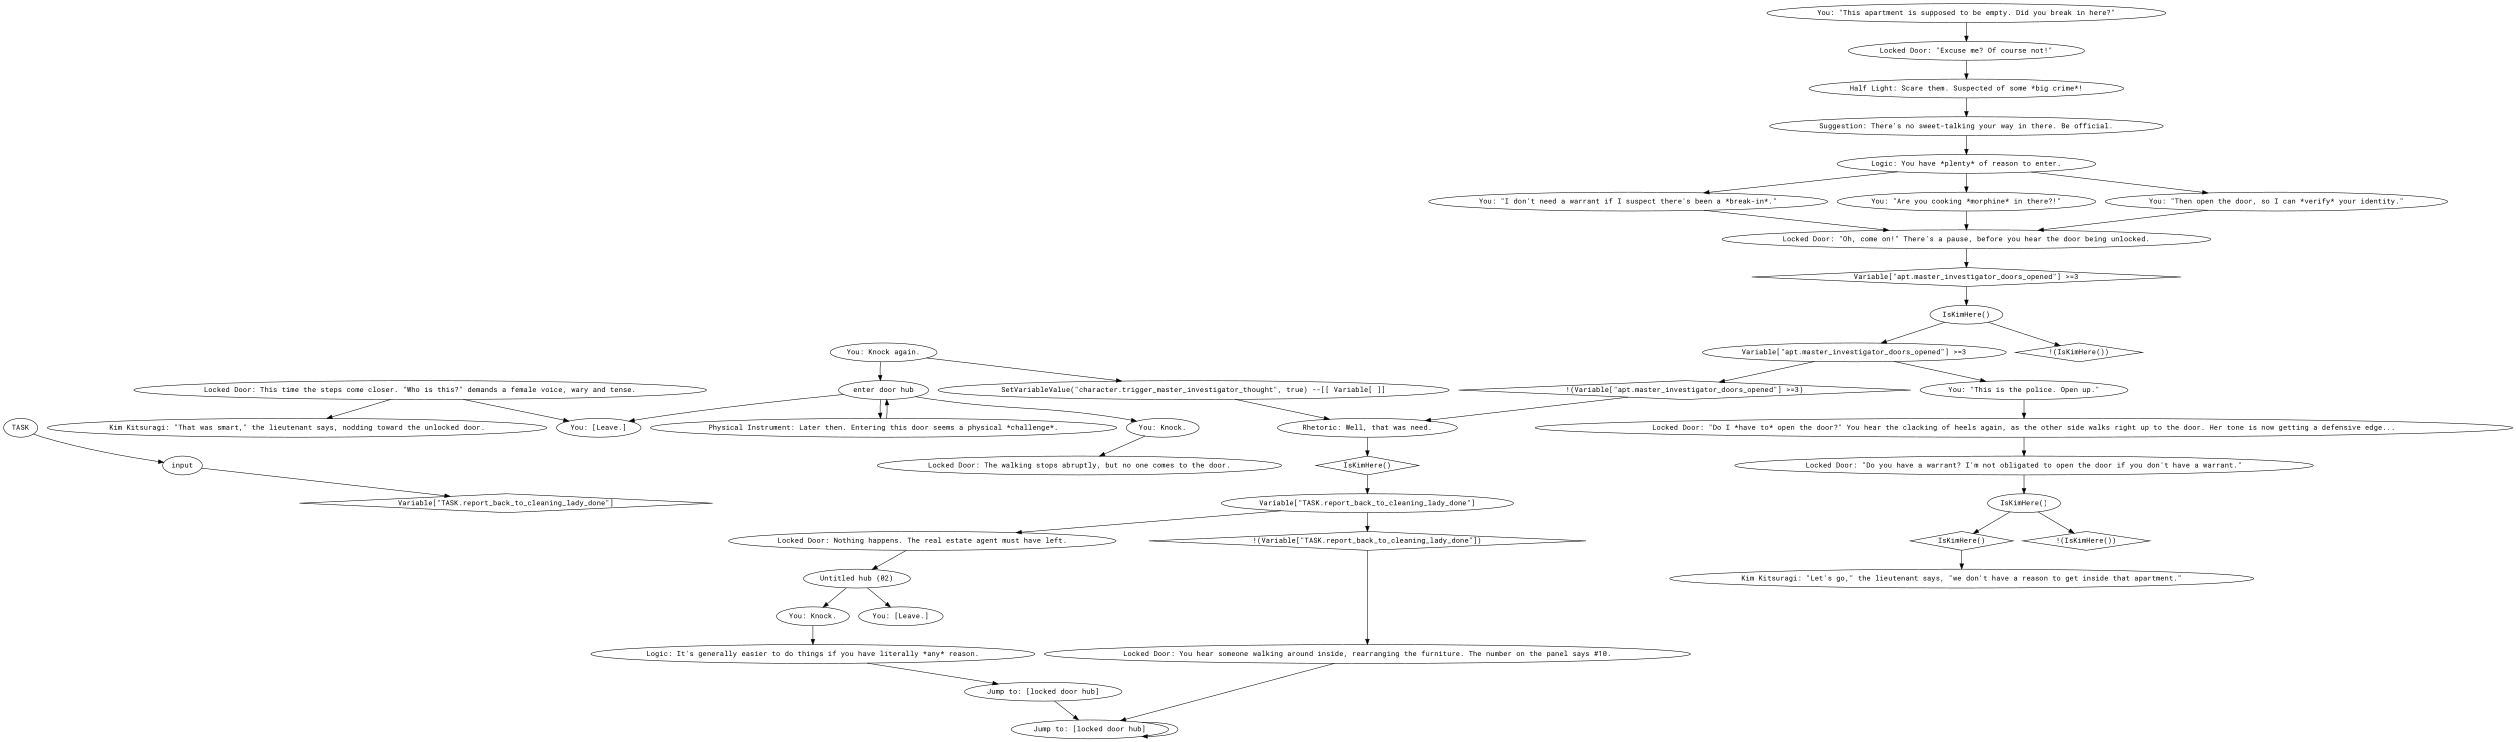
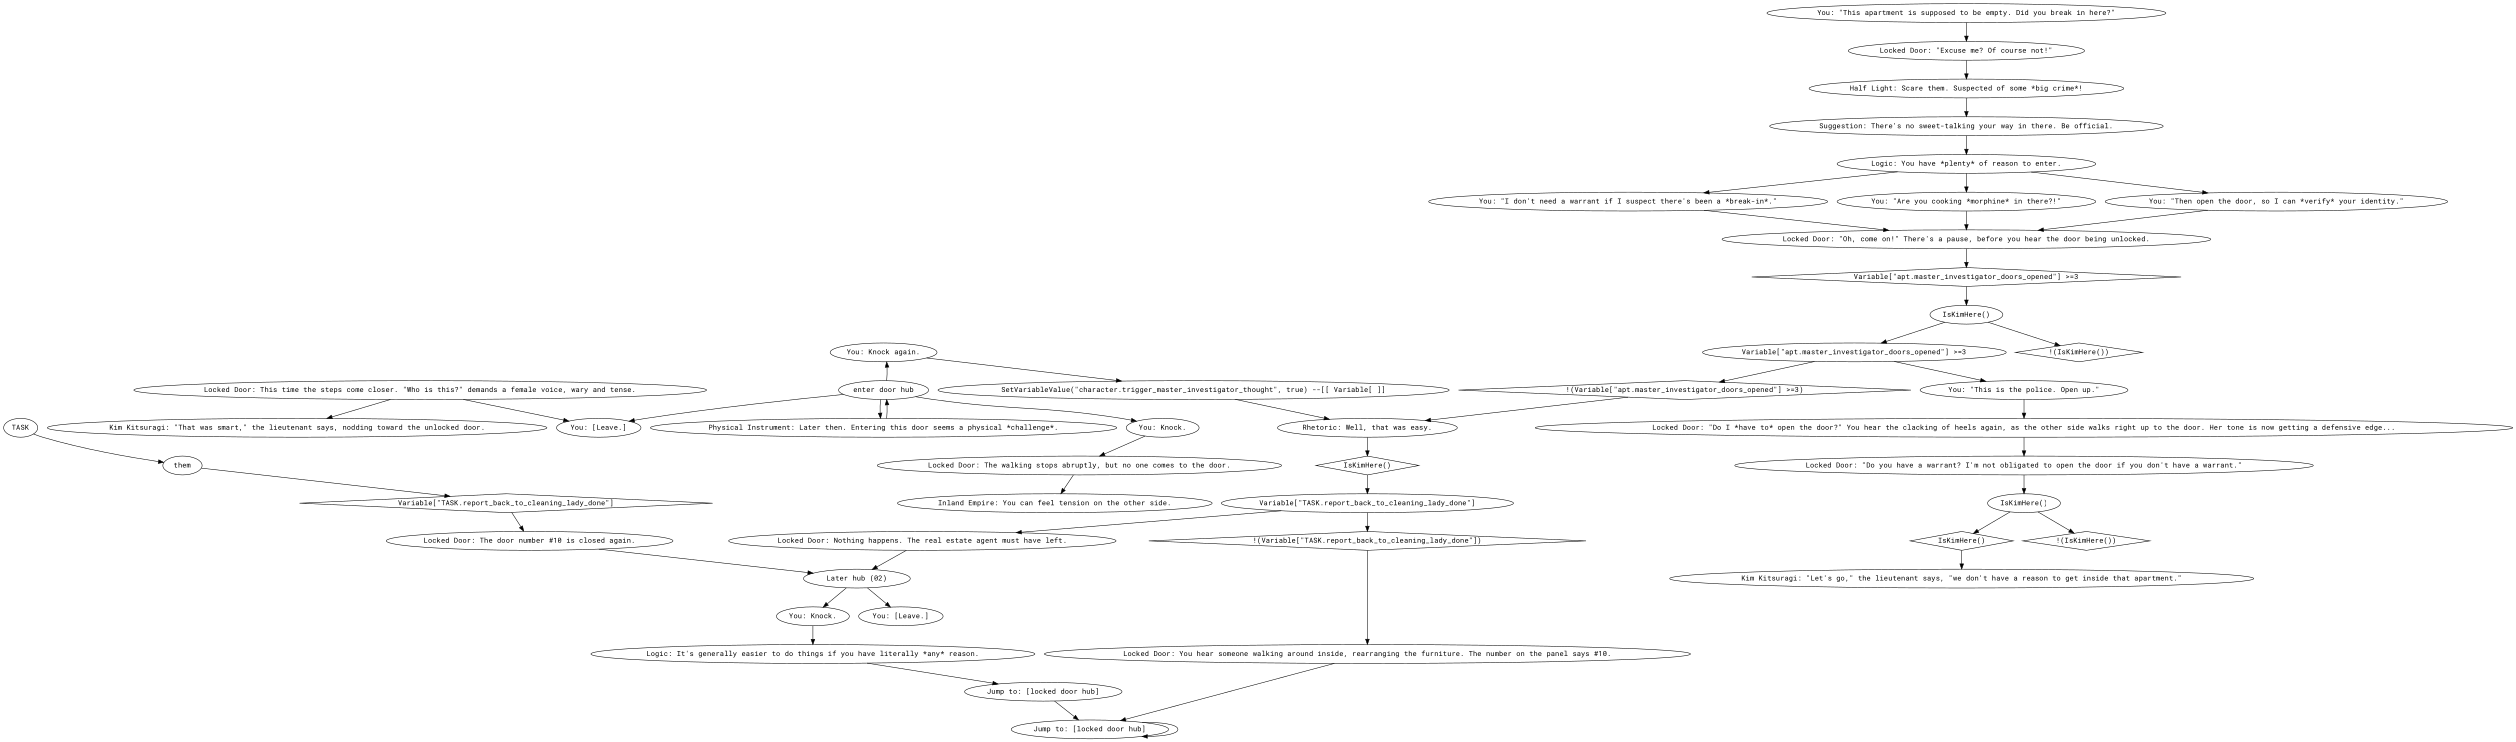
(880, 369) -> (887, 374)
(1367, 428) -> (1367, 428)
(182, 465) -> (182, 465)
none -> (1055, 503)
none -> (530, 541)
(857, 579) -> (857, 579)
